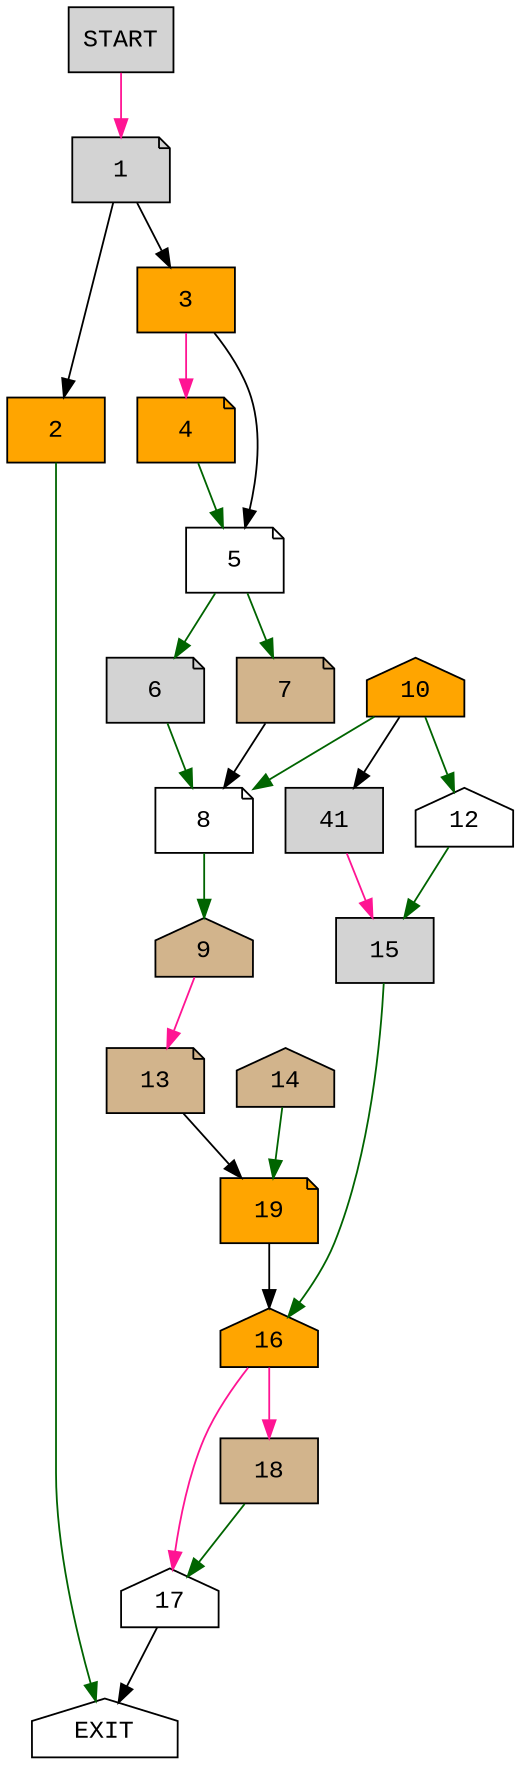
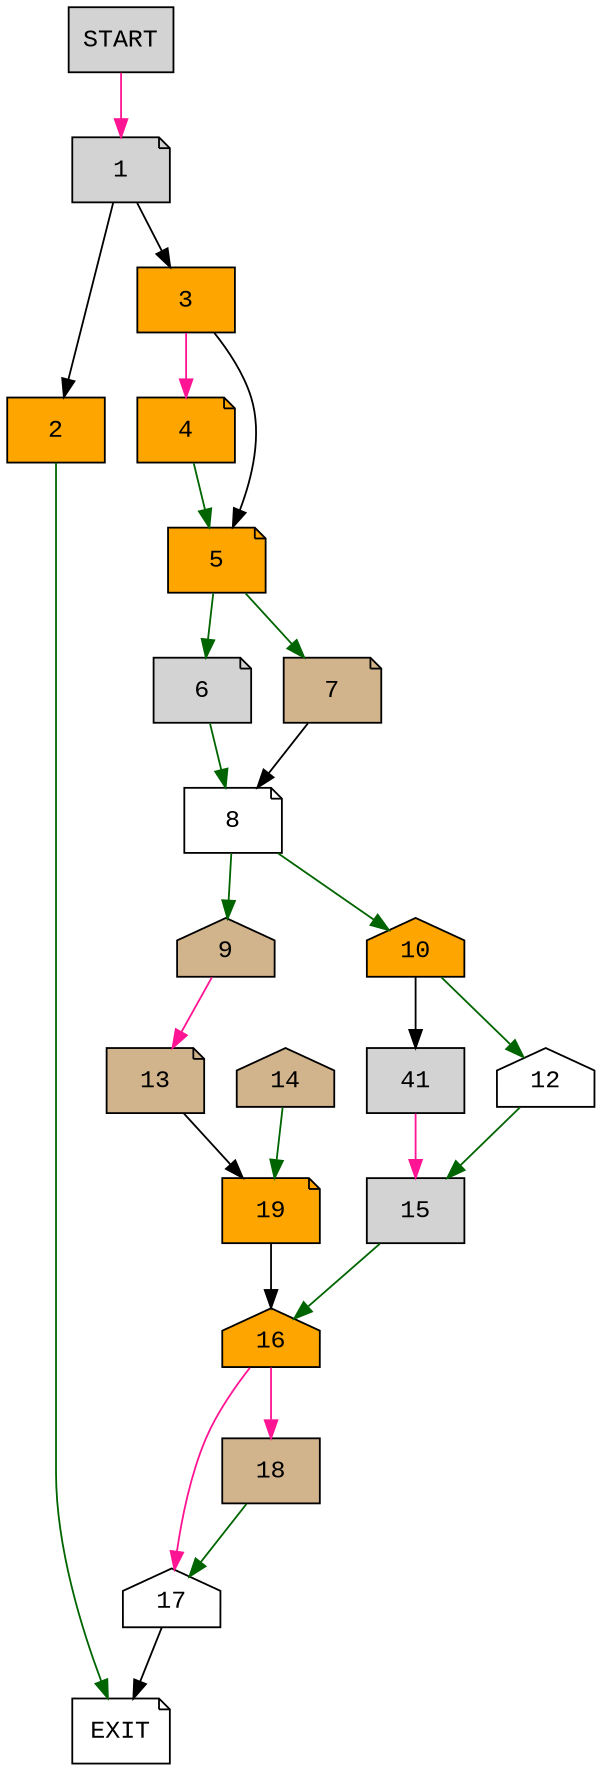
(235, 560) -> (217, 560)
(322, 748) -> (326, 886)
(105, 1731) -> (121, 1731)
